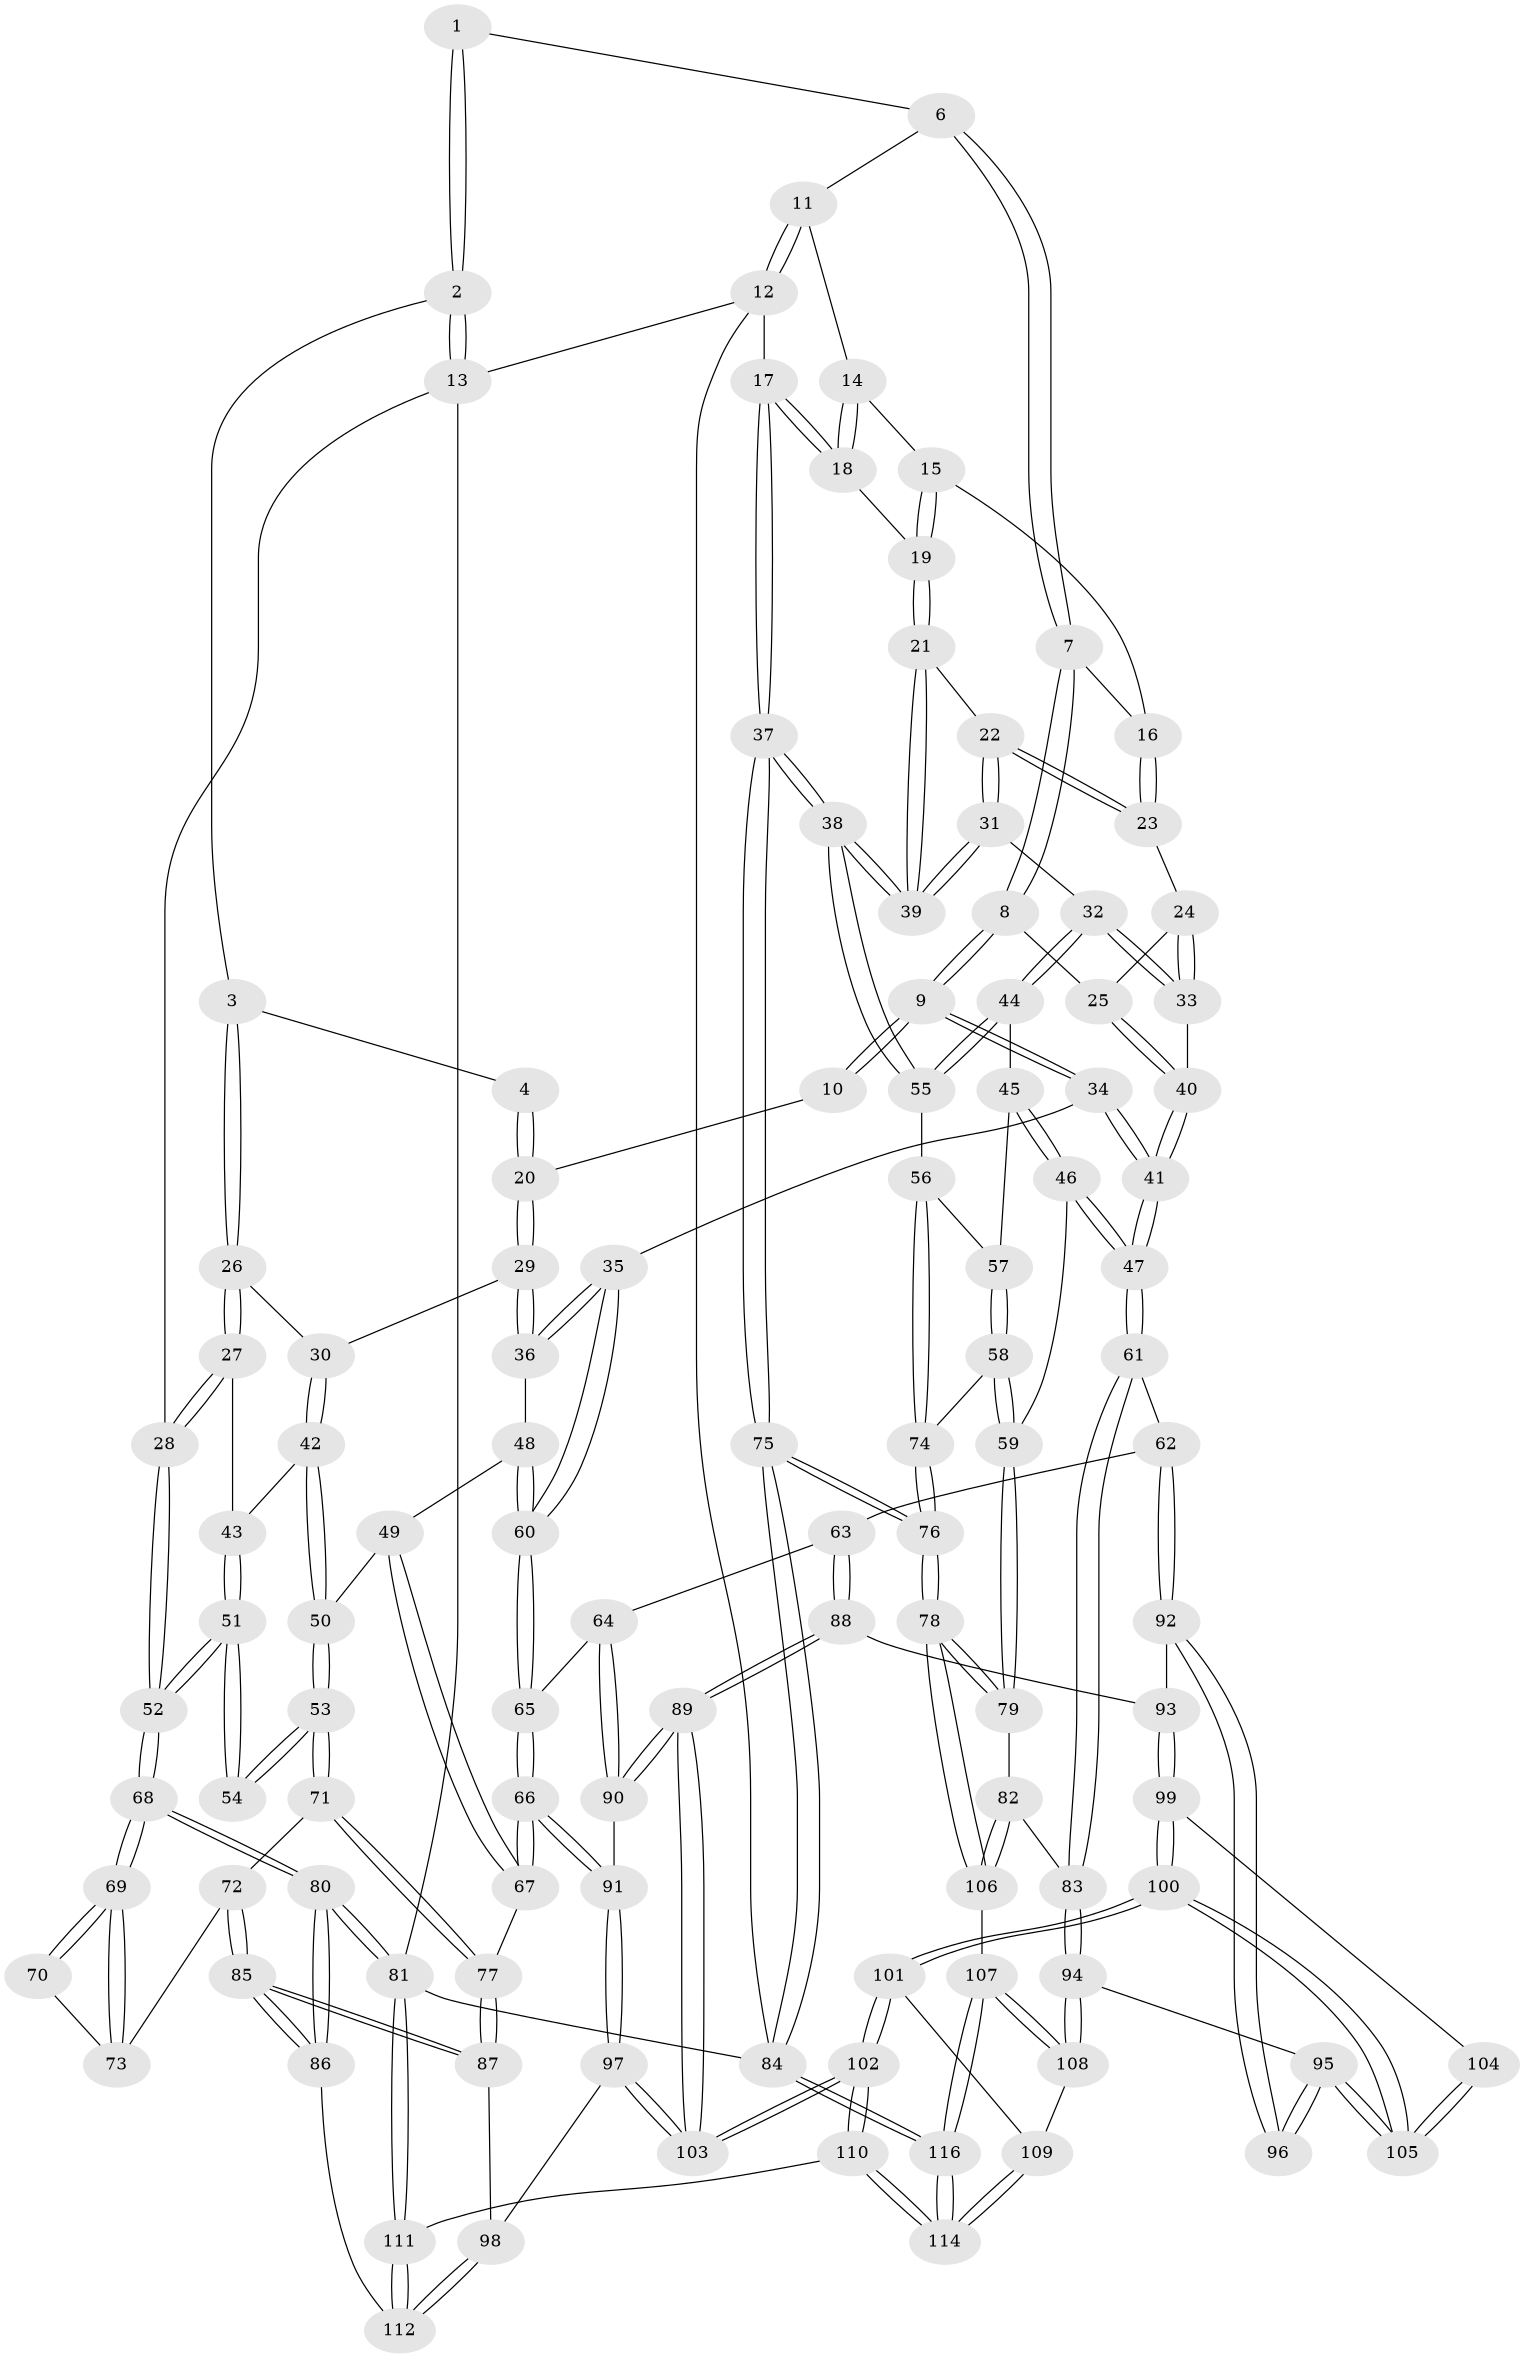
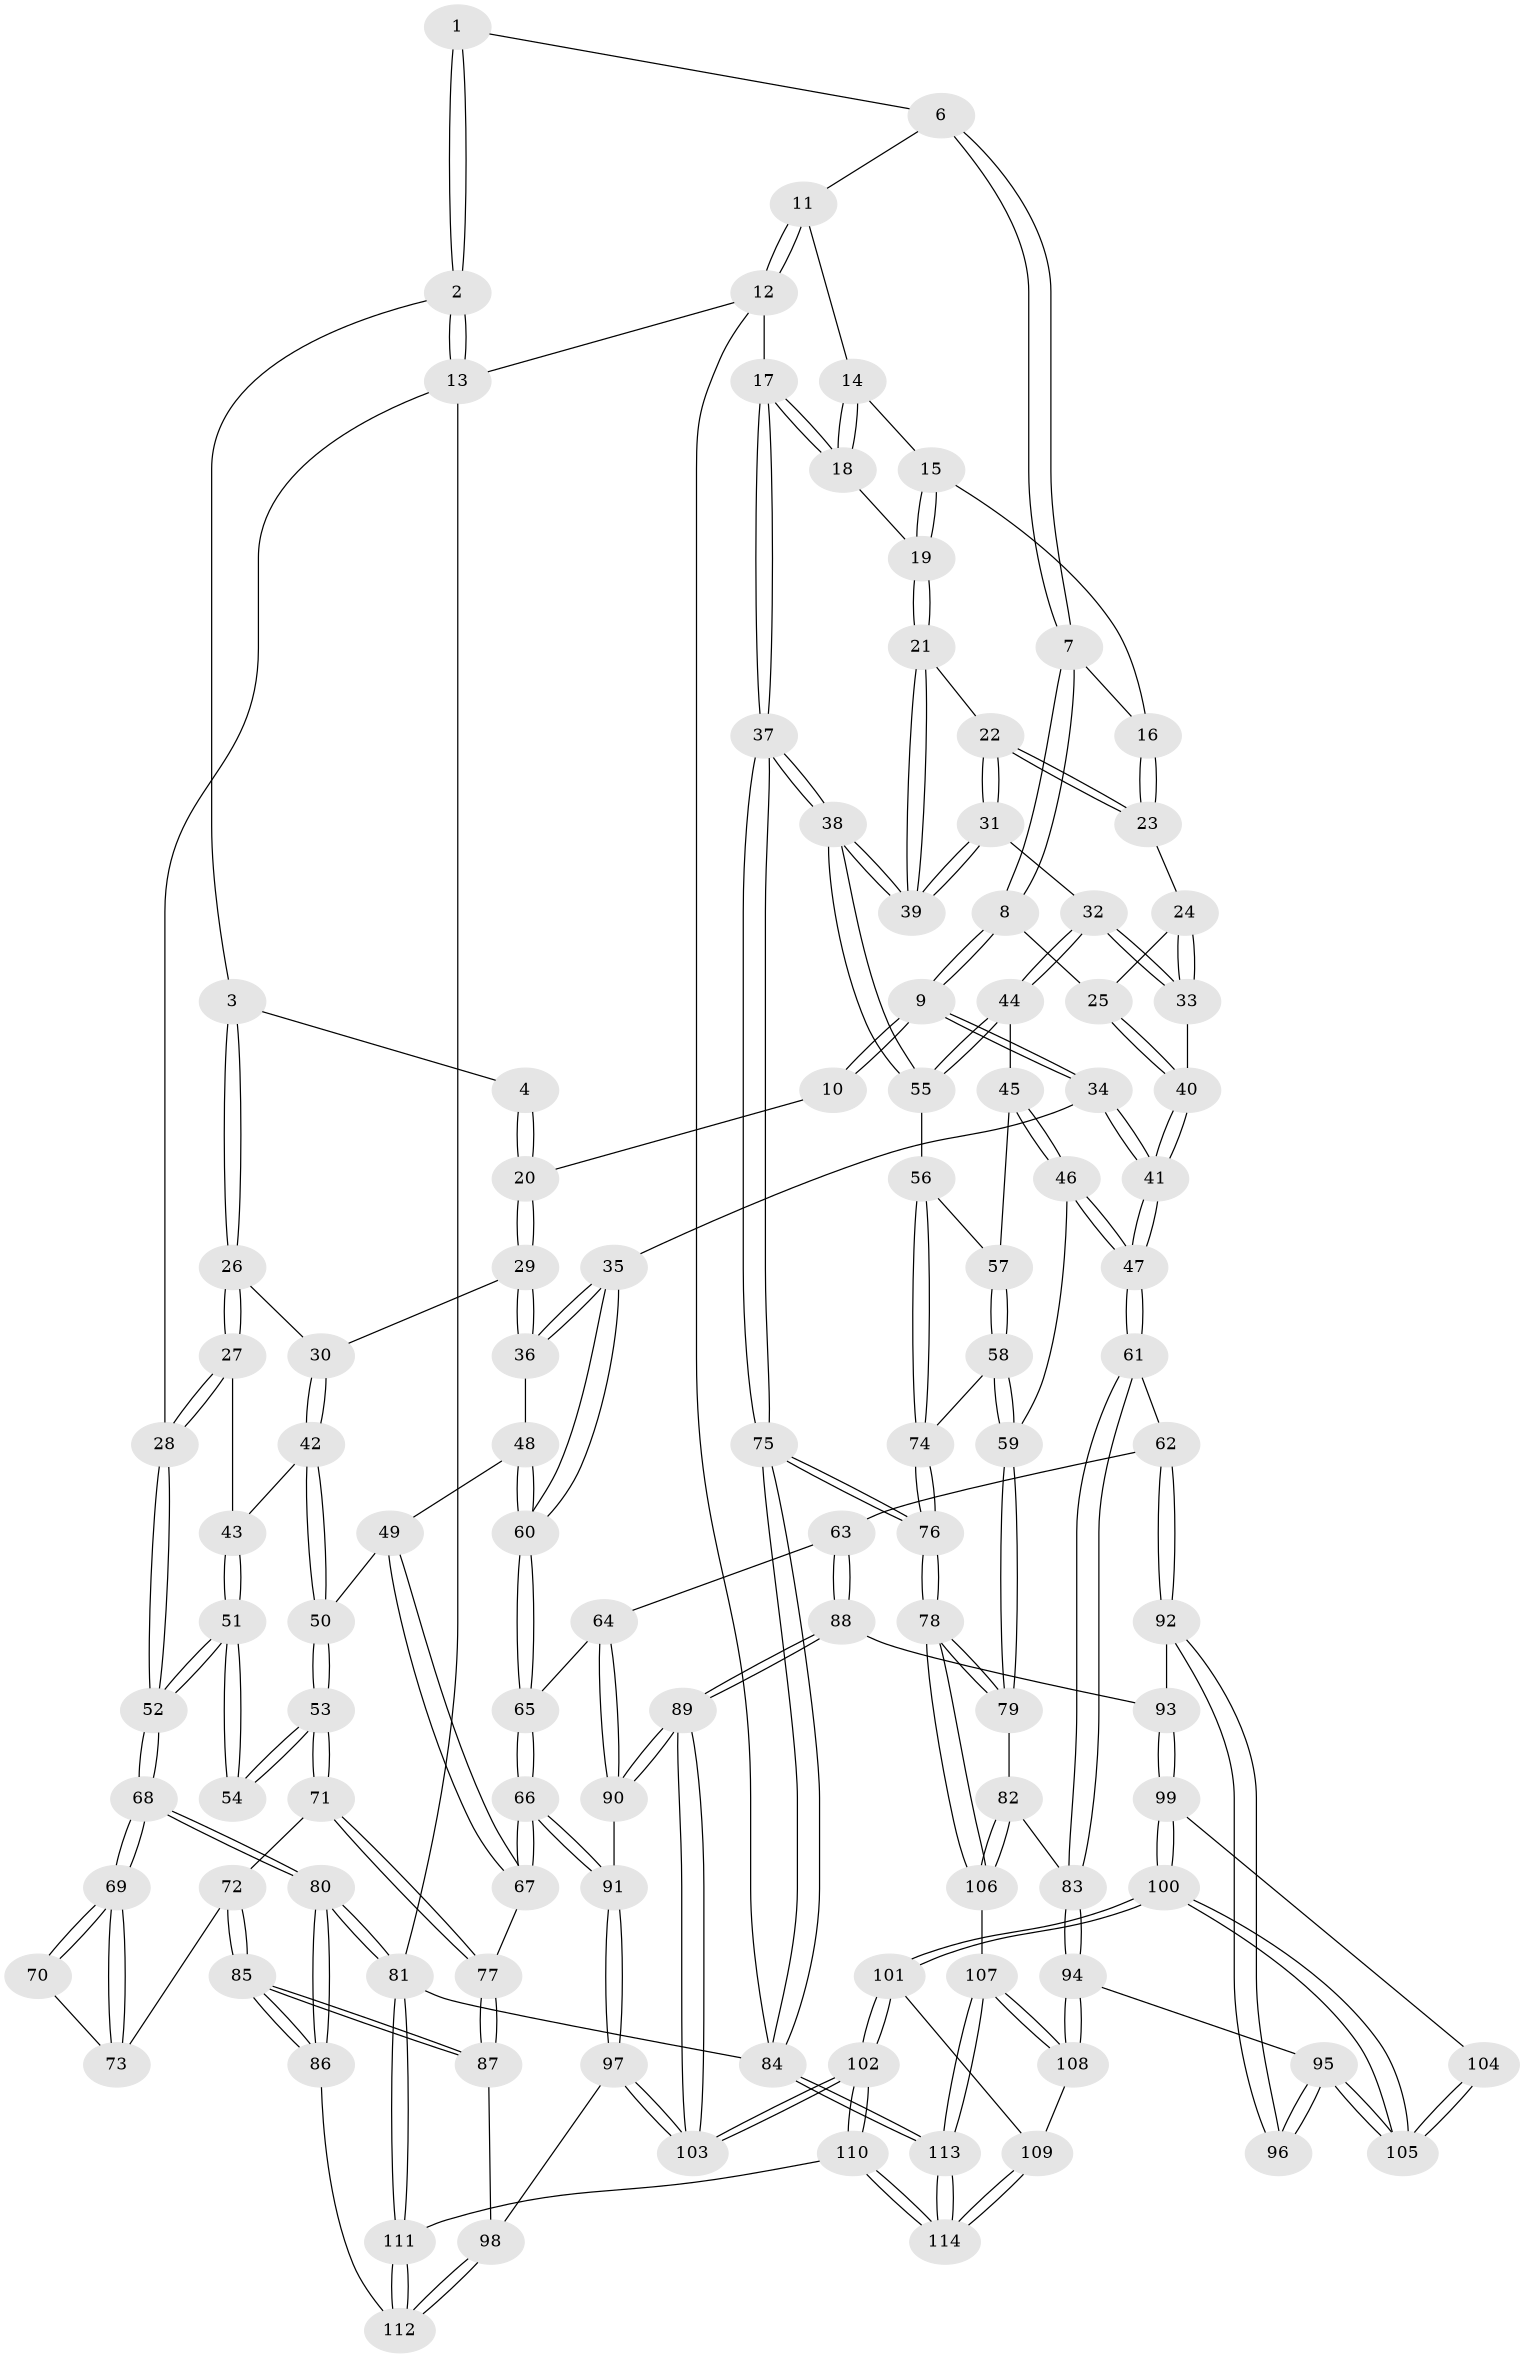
(945, 2153) -> (945, 2153)
